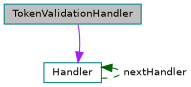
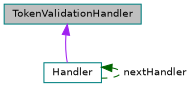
(80, 38) -> (66, 49)
